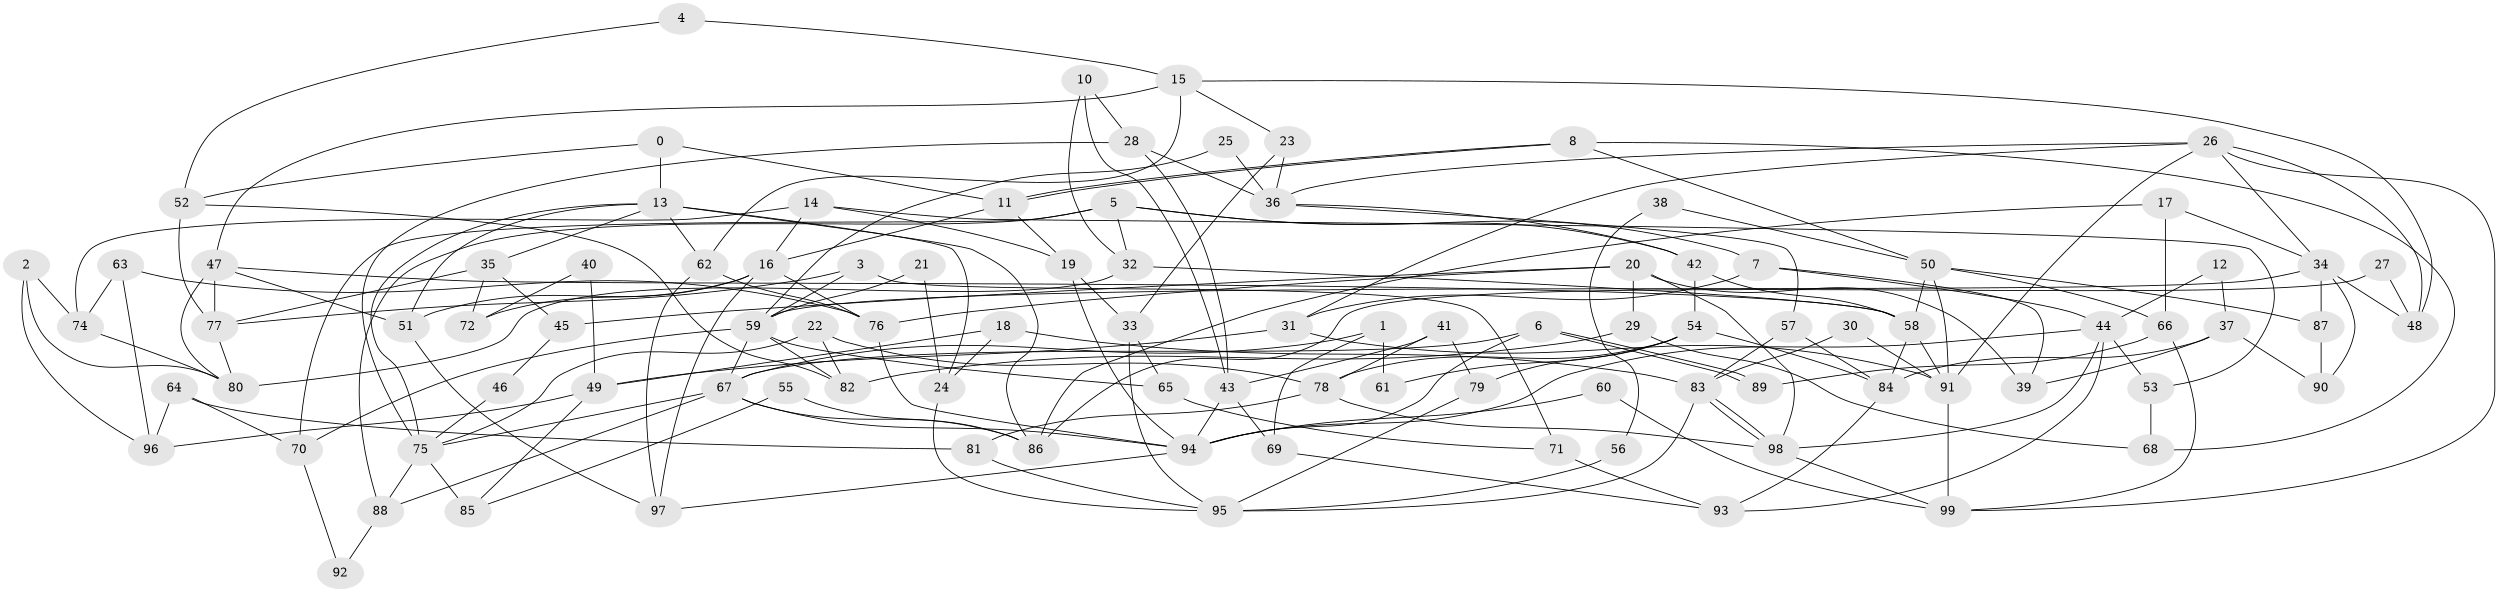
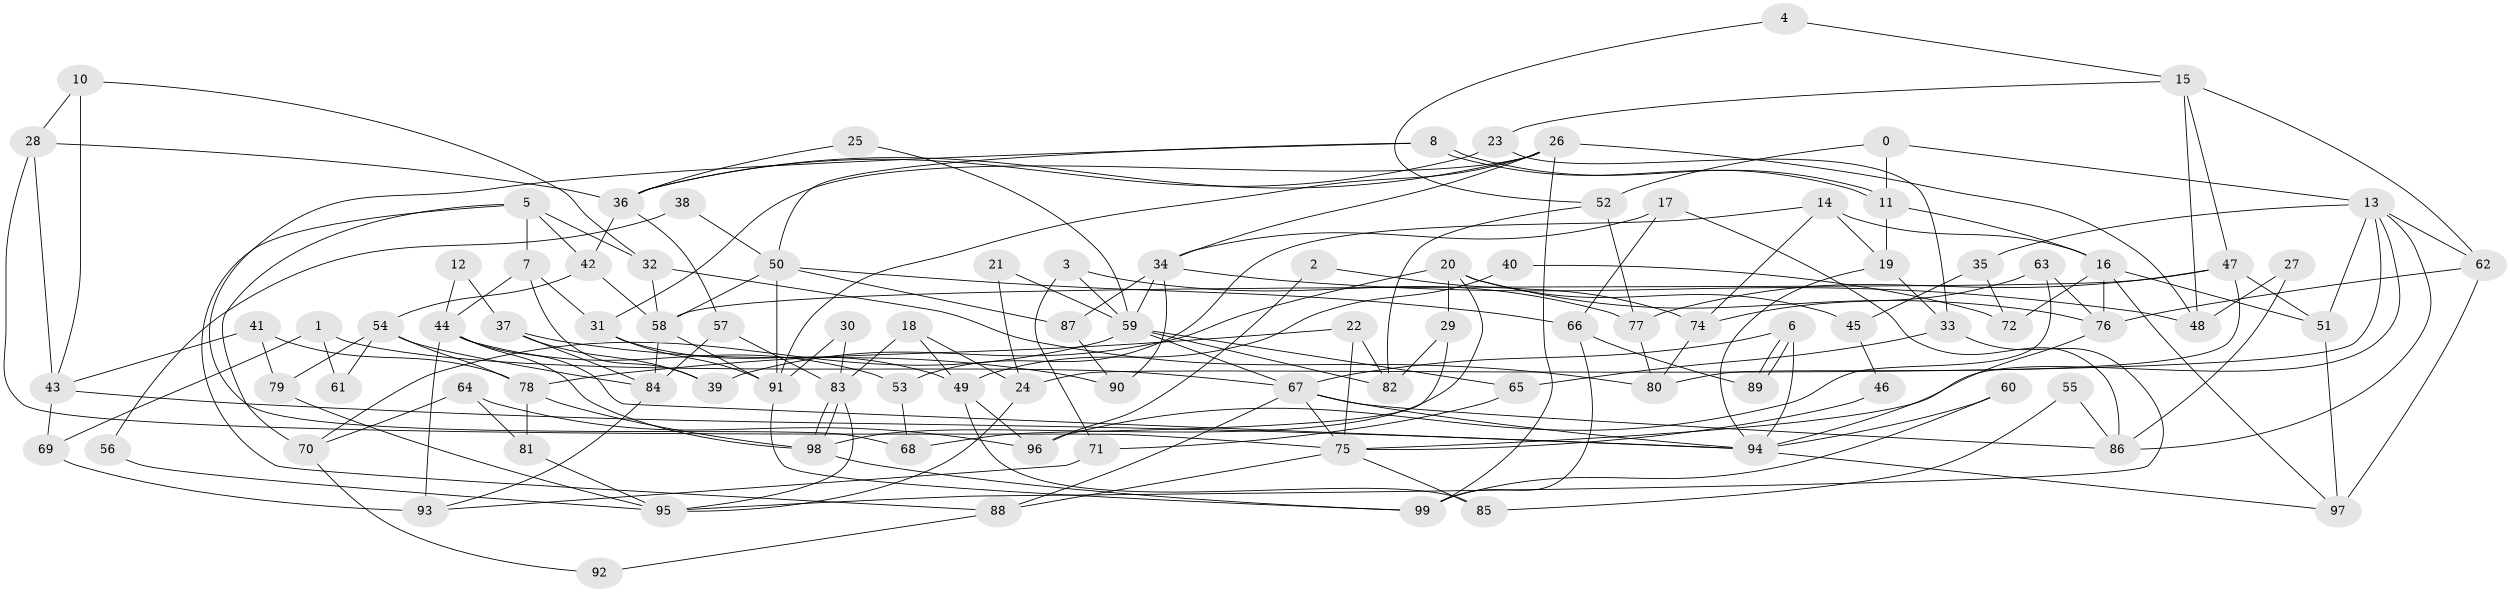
(346, 297) -> none
(98, 366) -> none
